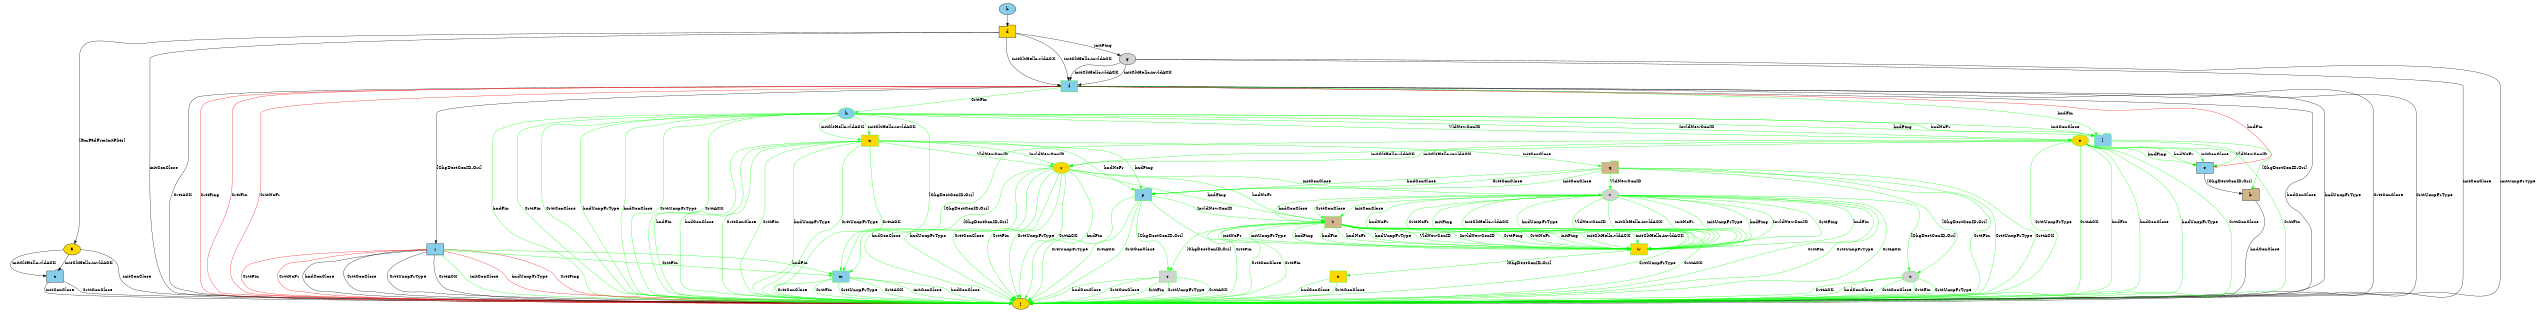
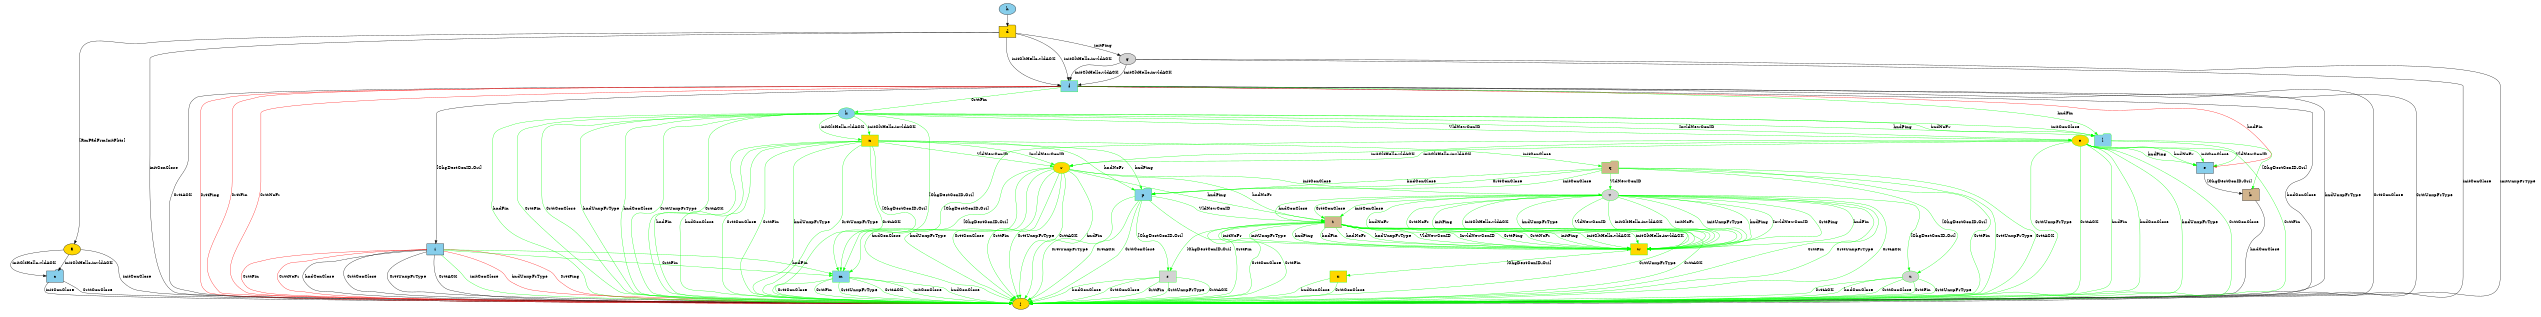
(1216, 209) -> (1216, 209)
none -> (916, 223)
